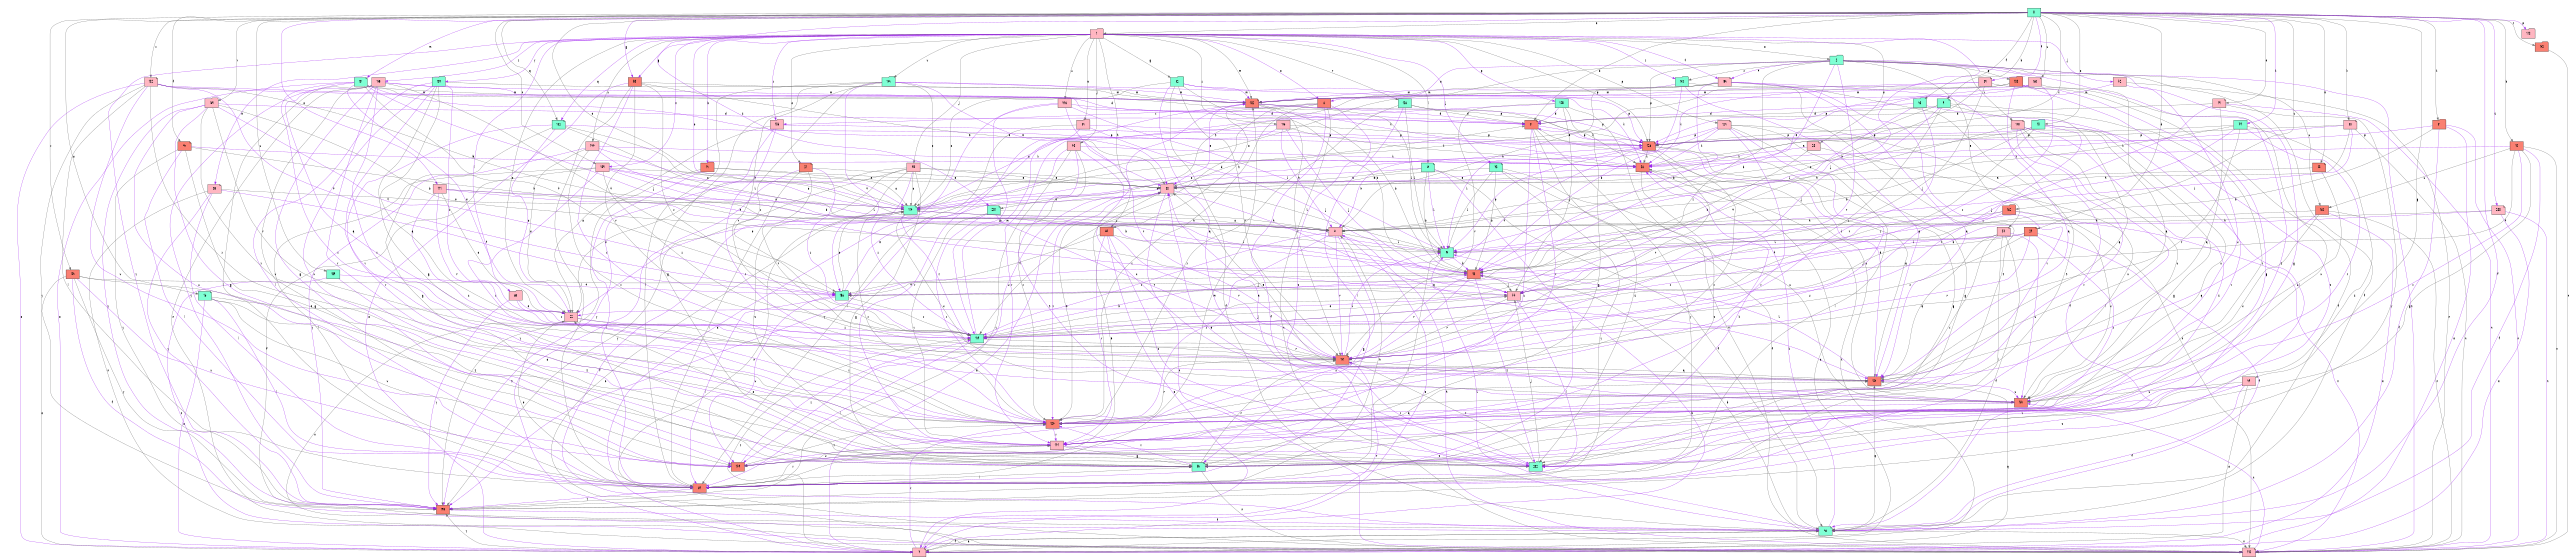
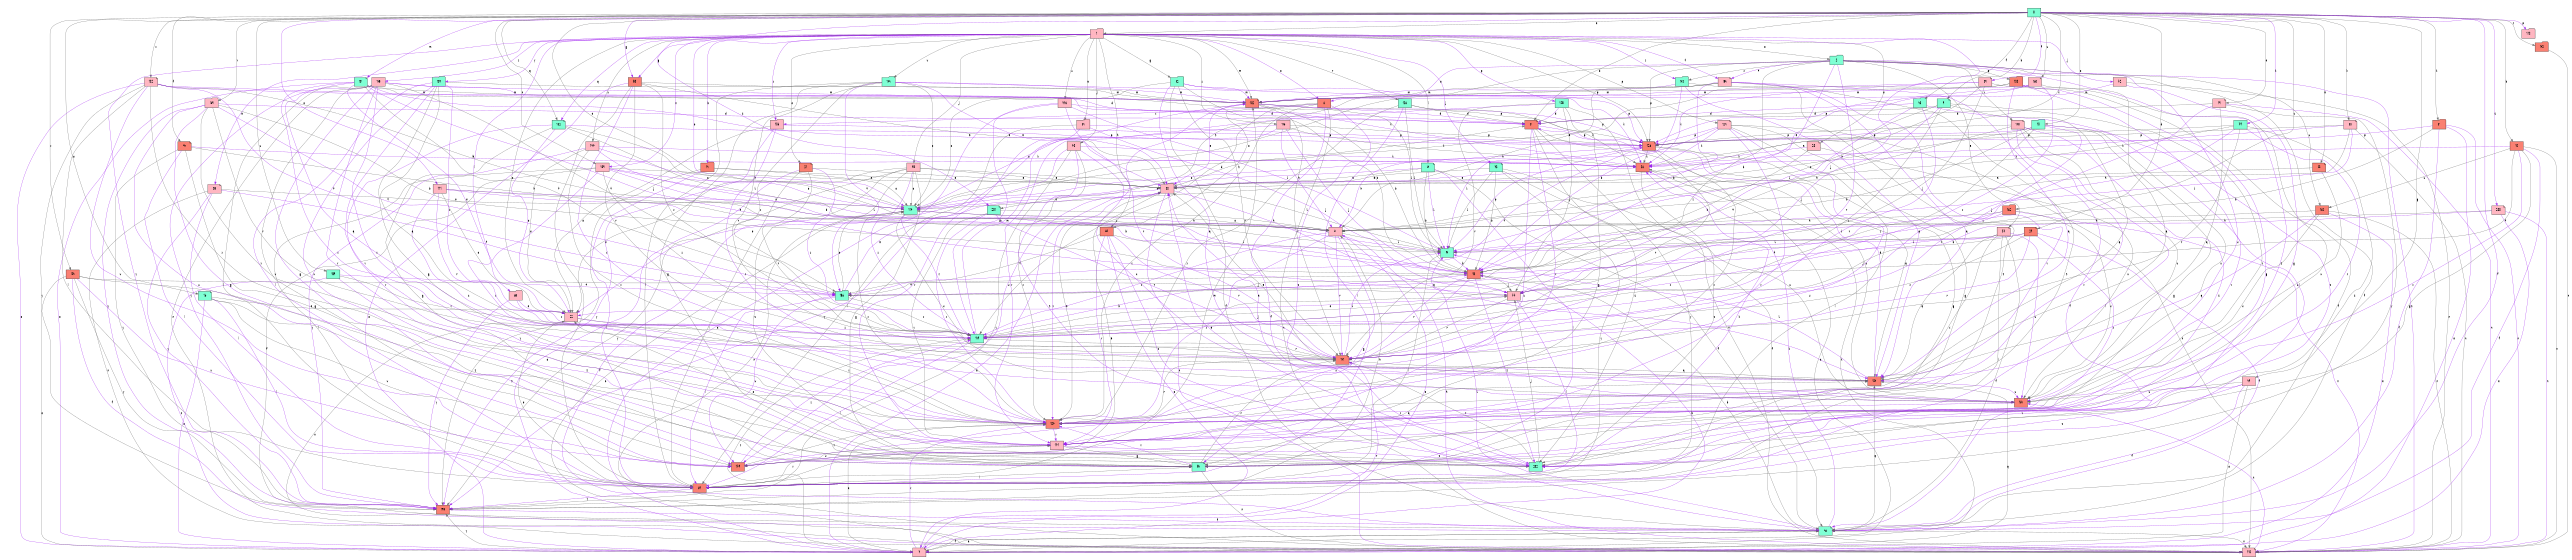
none -> (667, 328)
none -> (865, 442)
